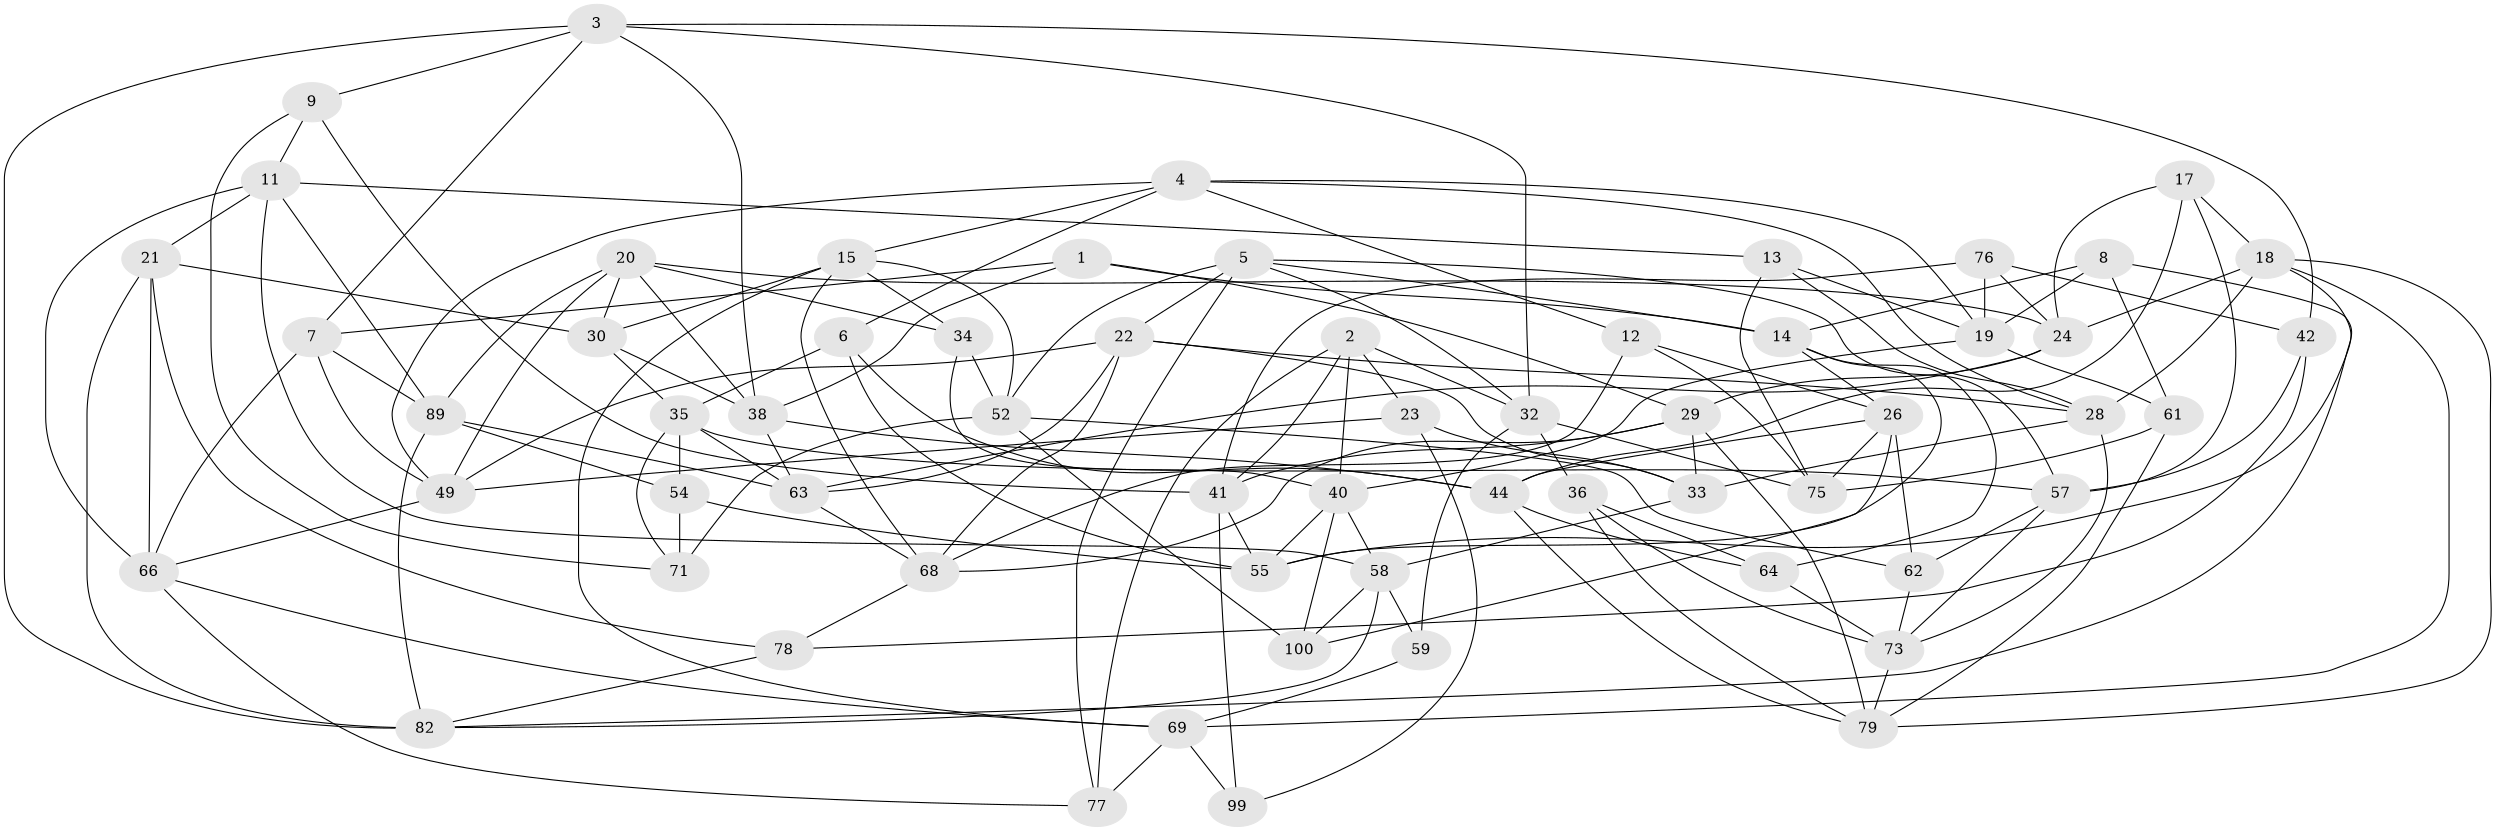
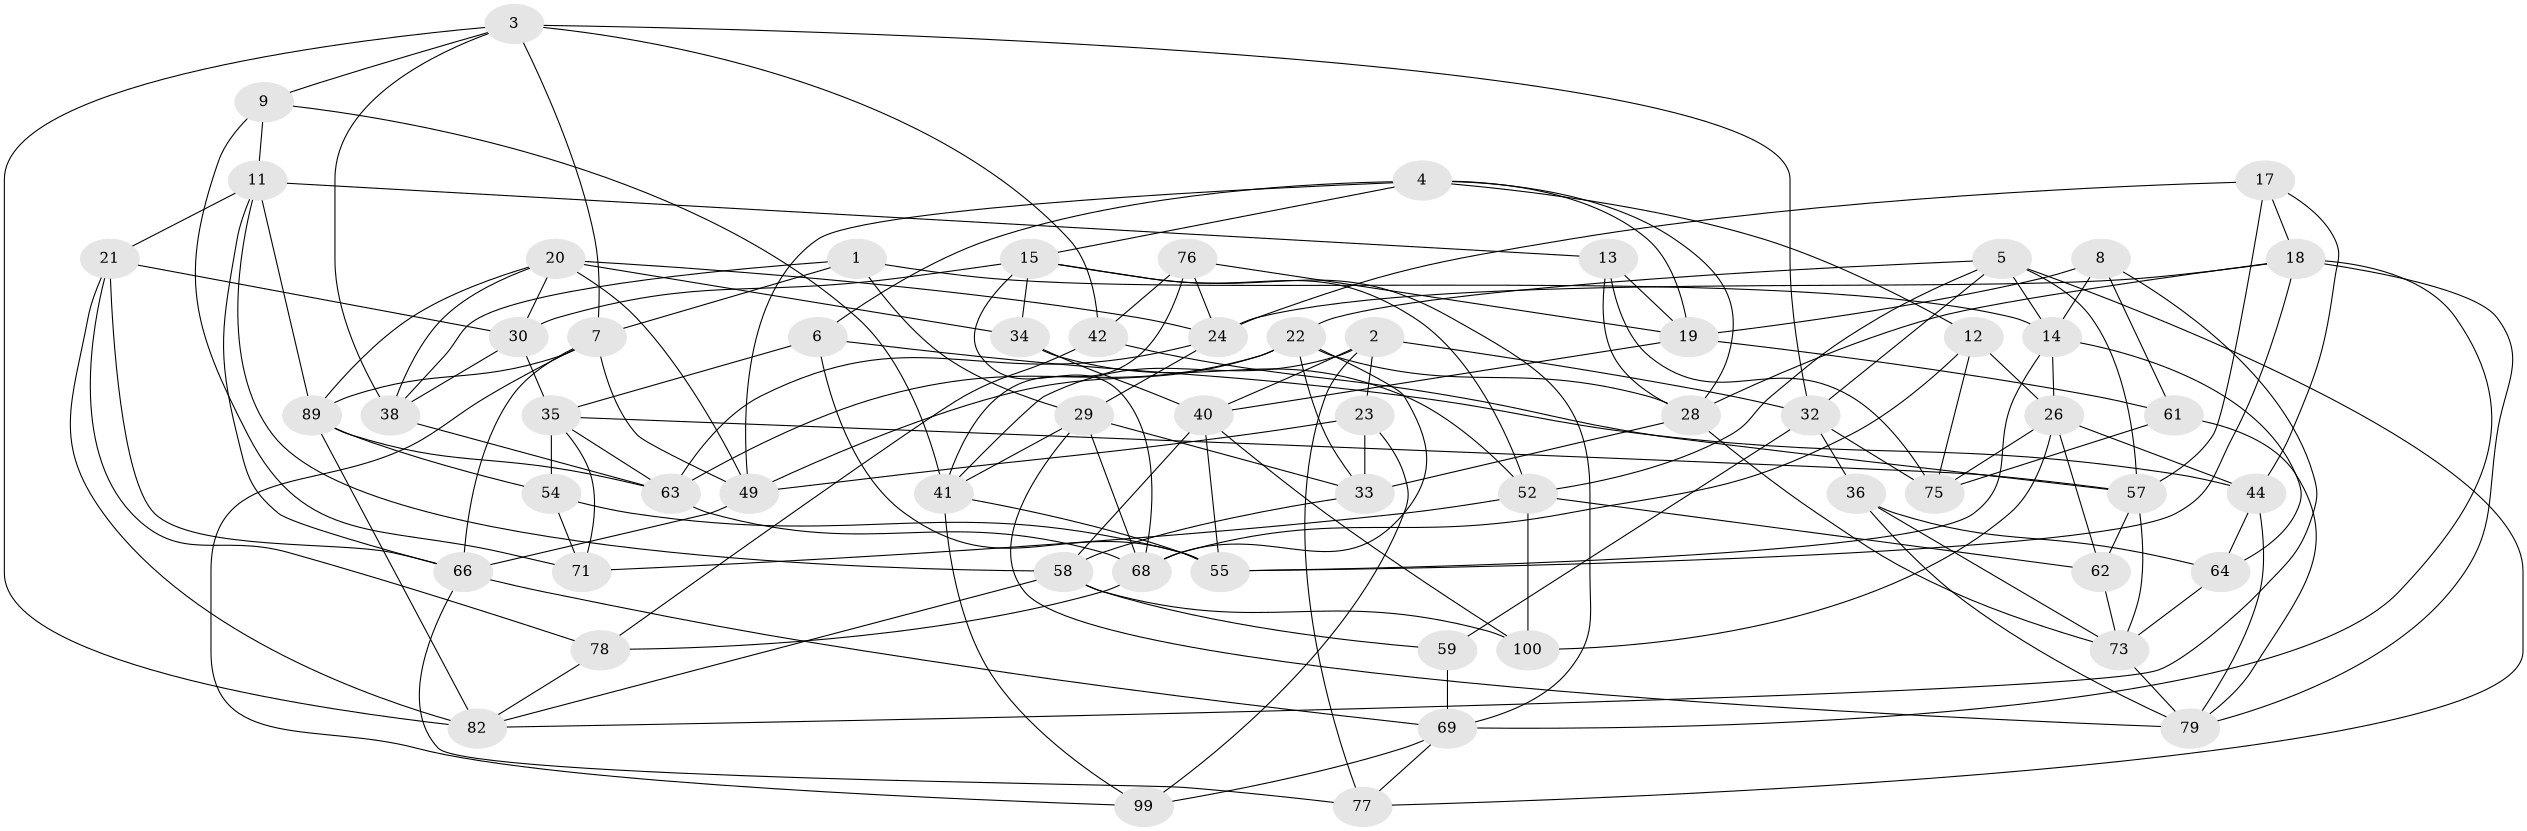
(1129, 454) -> none
none -> (378, 741)
